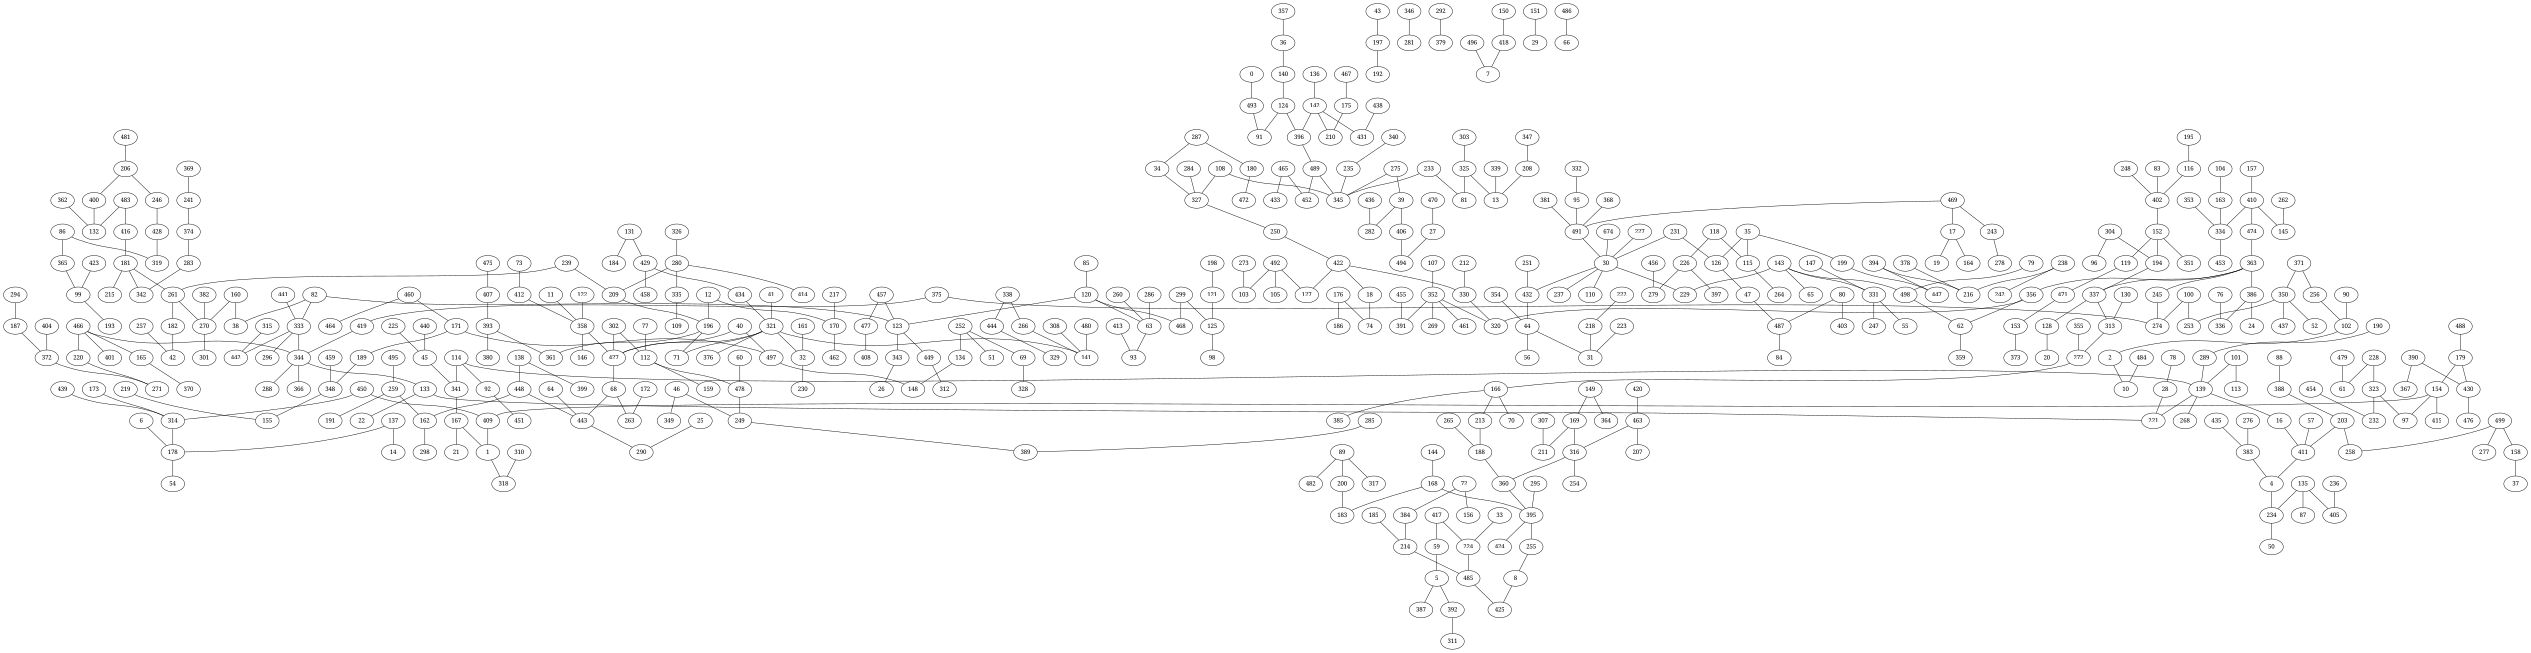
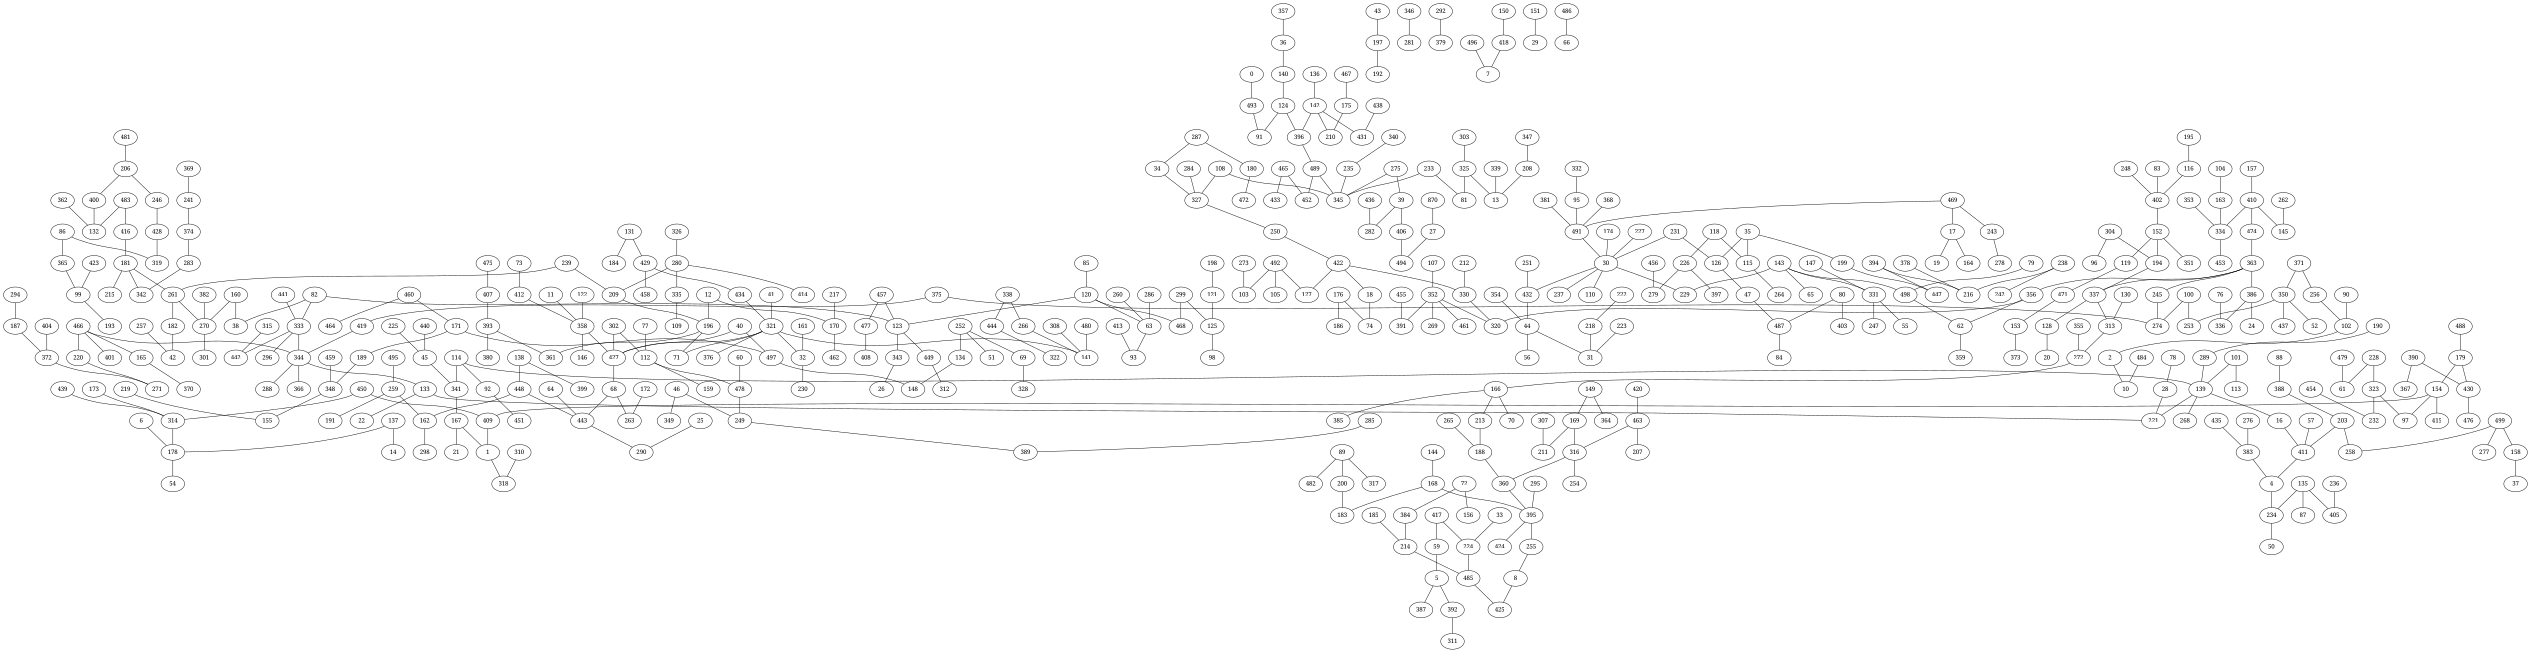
(1433, 200) -> (1433, 200)
(1608, 232) -> (1608, 232)
(1055, 358) -> (1055, 358)
